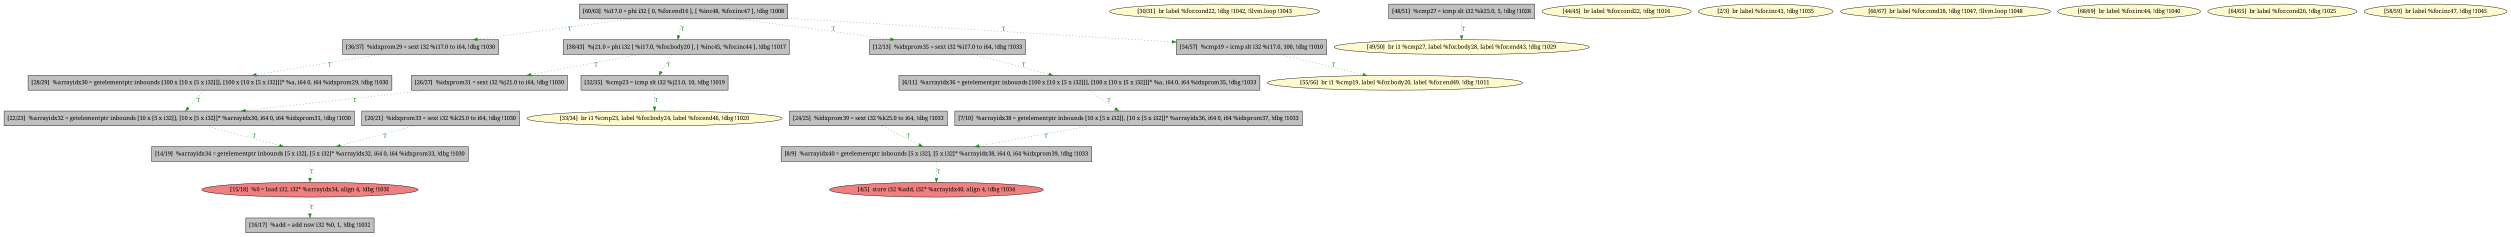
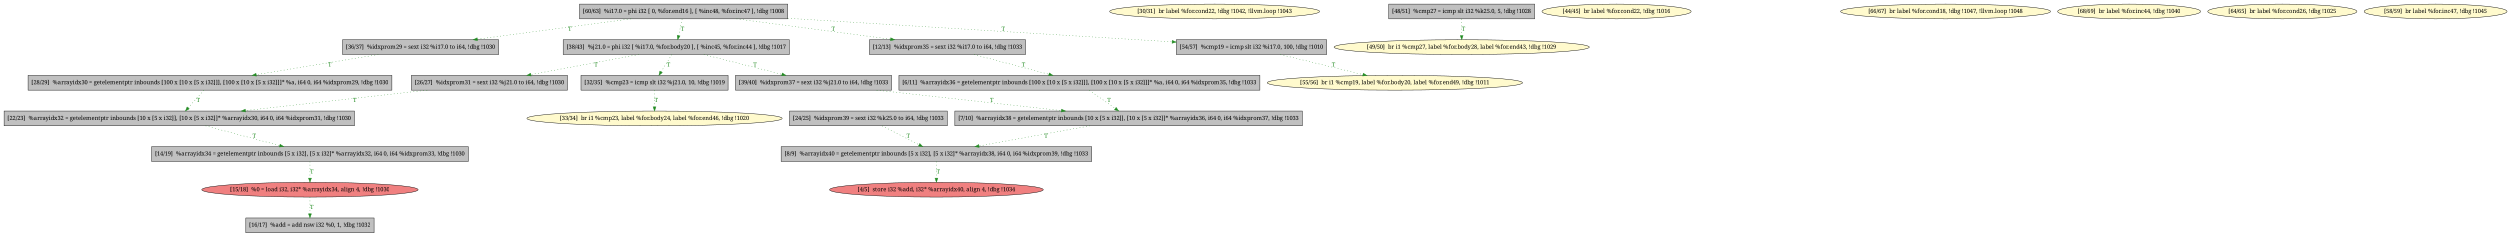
(1766, 11) -> none
none -> (814, 83)
(441, 118) -> none
